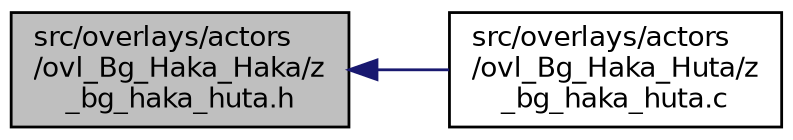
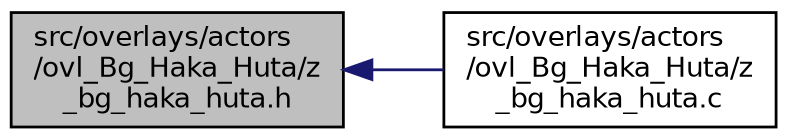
(180, 70) -> (177, 70)
